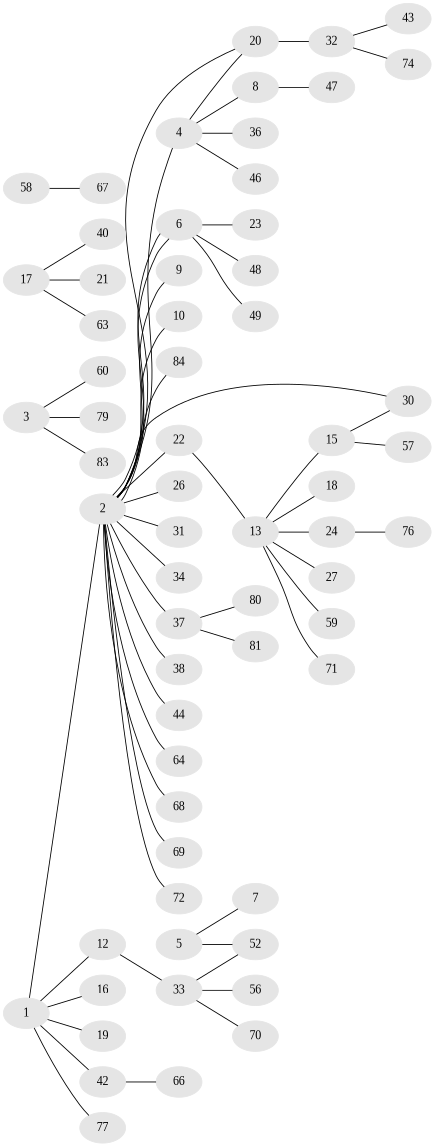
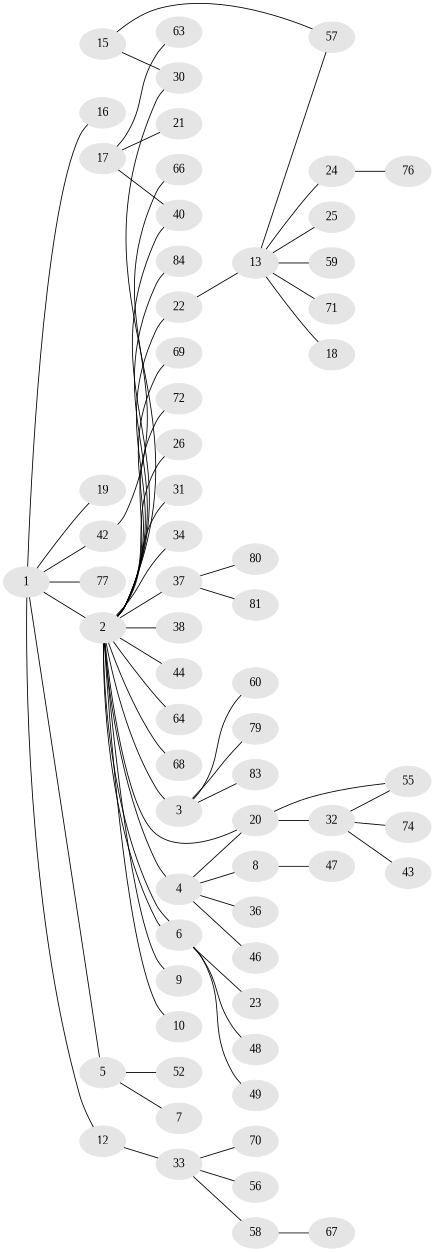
none -> (133, 342)
(291, 485) -> (294, 150)
(332, 578) -> (332, 217)
none -> (128, 724)
none -> (408, 781)
none -> (64, 827)
(217, 967) -> (217, 1199)
